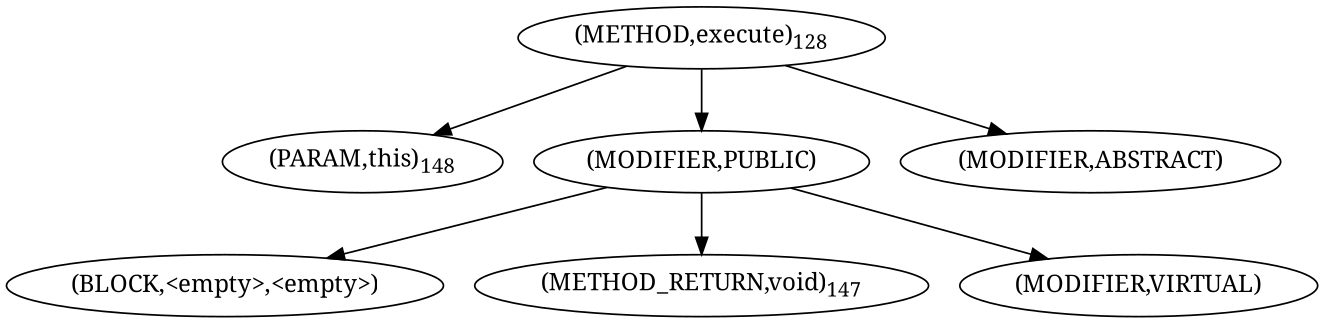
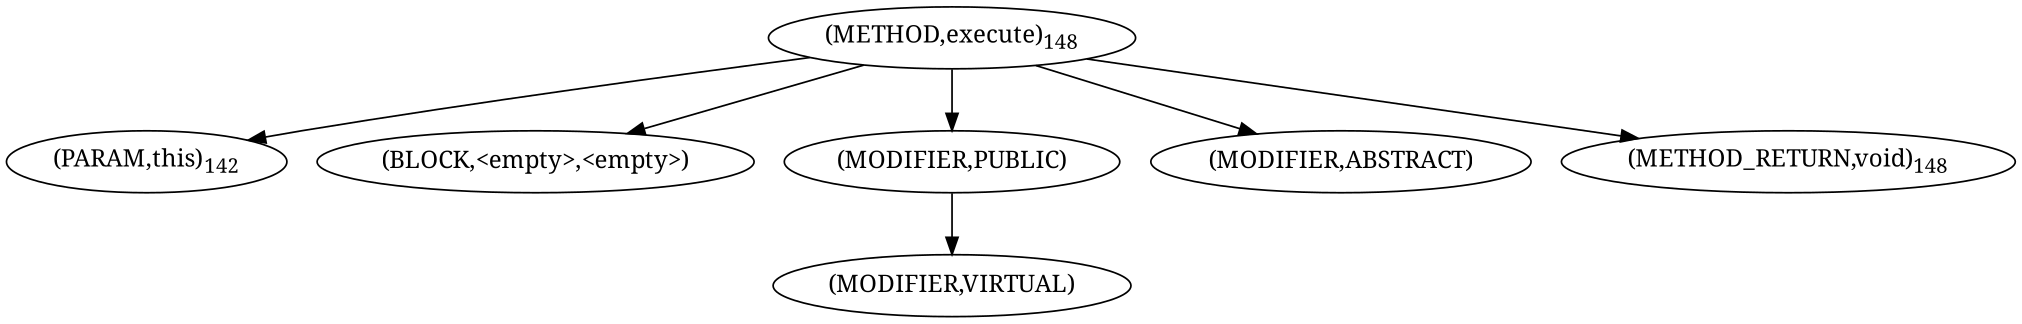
(811, 35) -> (1061, 35)
(438, 159) -> (222, 159)
(702, 215) -> (1354, 97)
(475, 221) -> (754, 97)
(844, 283) -> (1931, 159)
